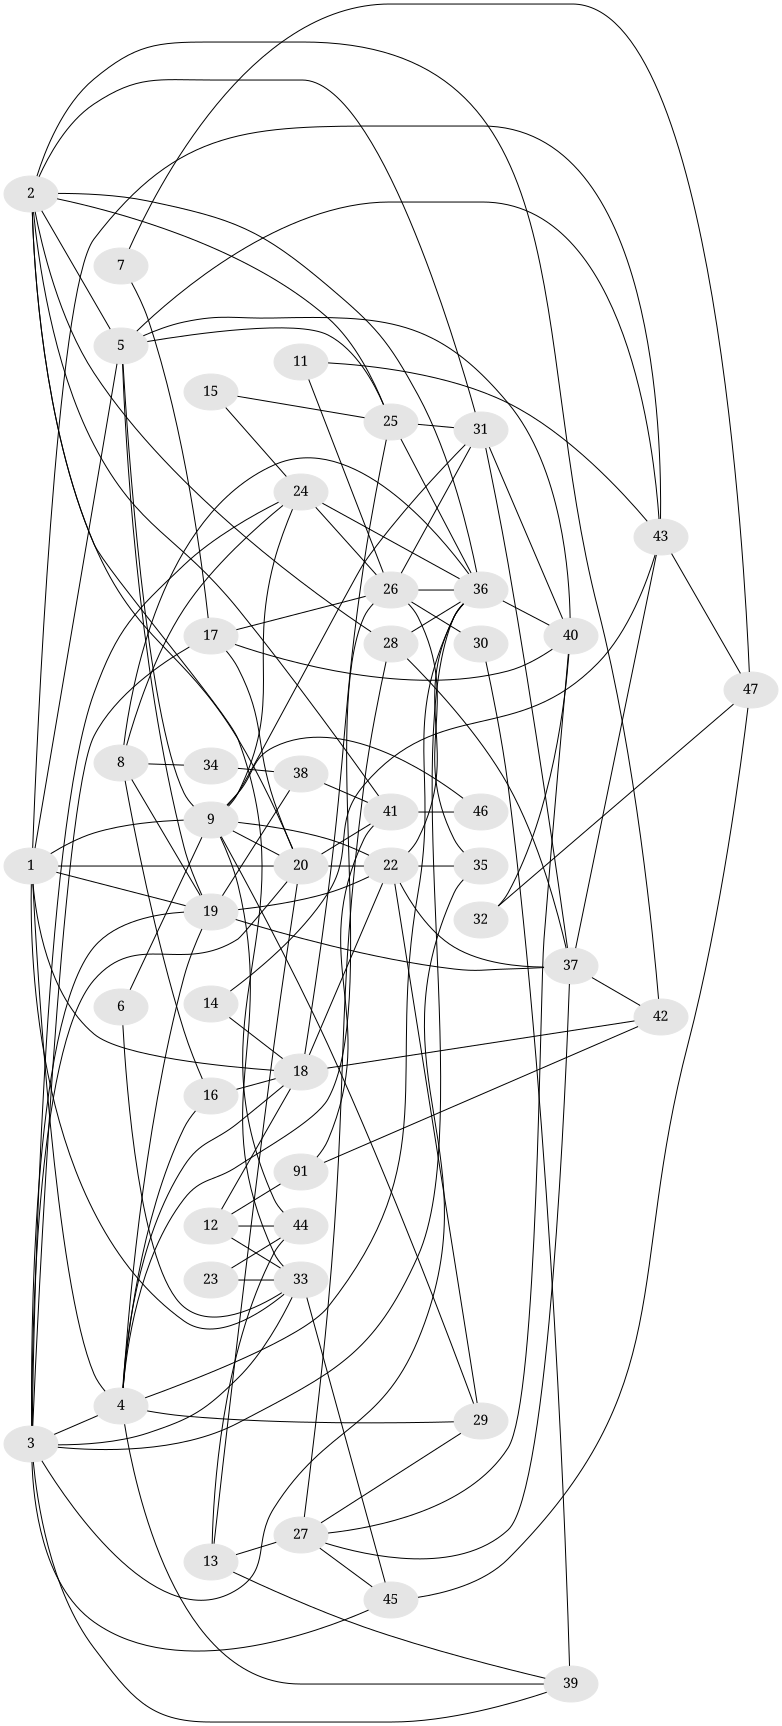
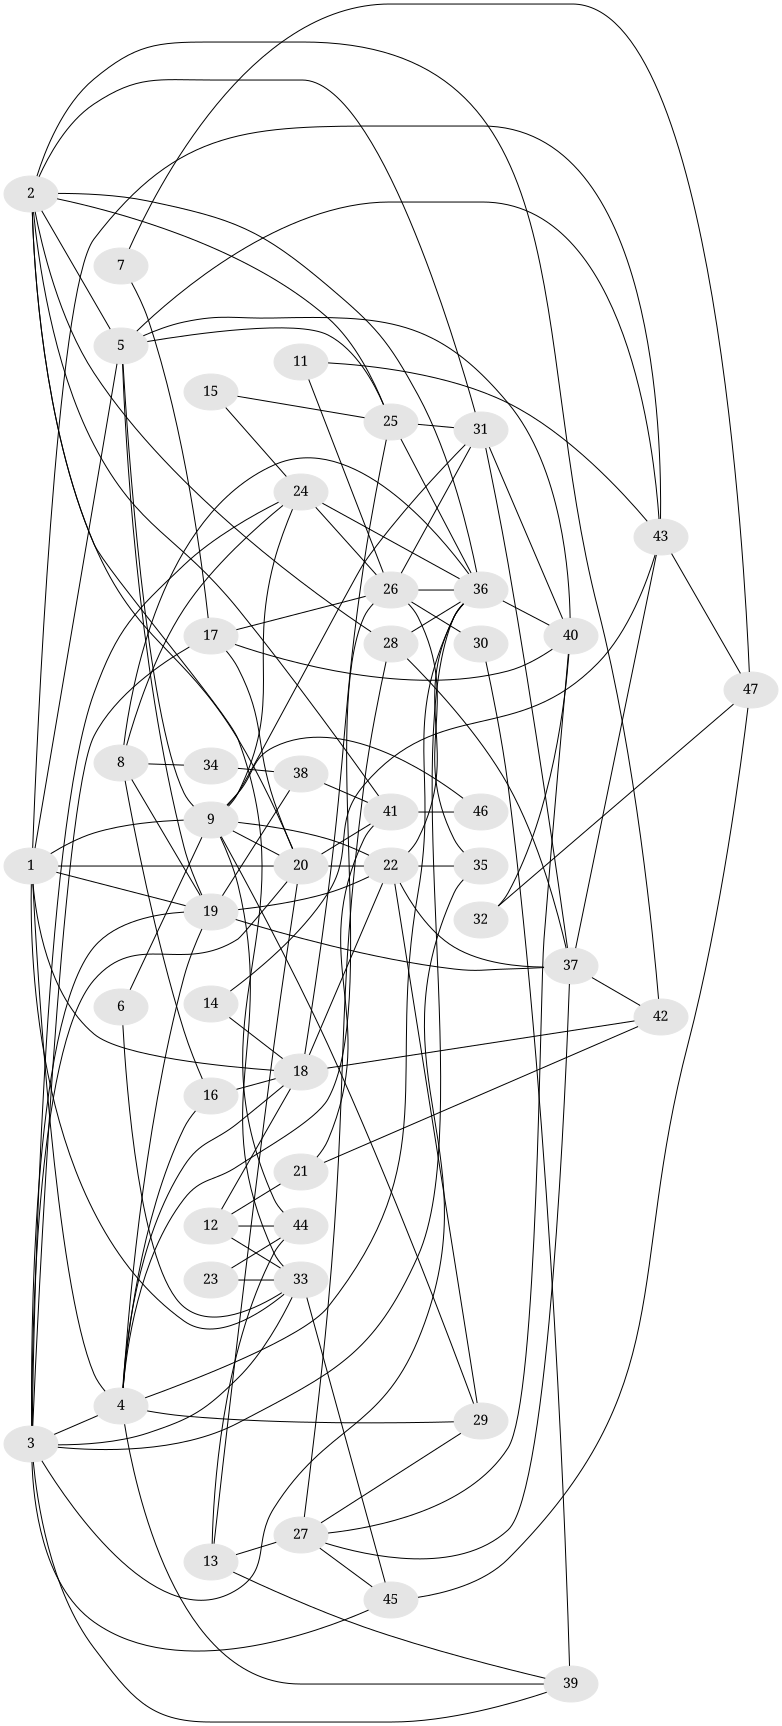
(301, 1172) -> (301, 1172)
